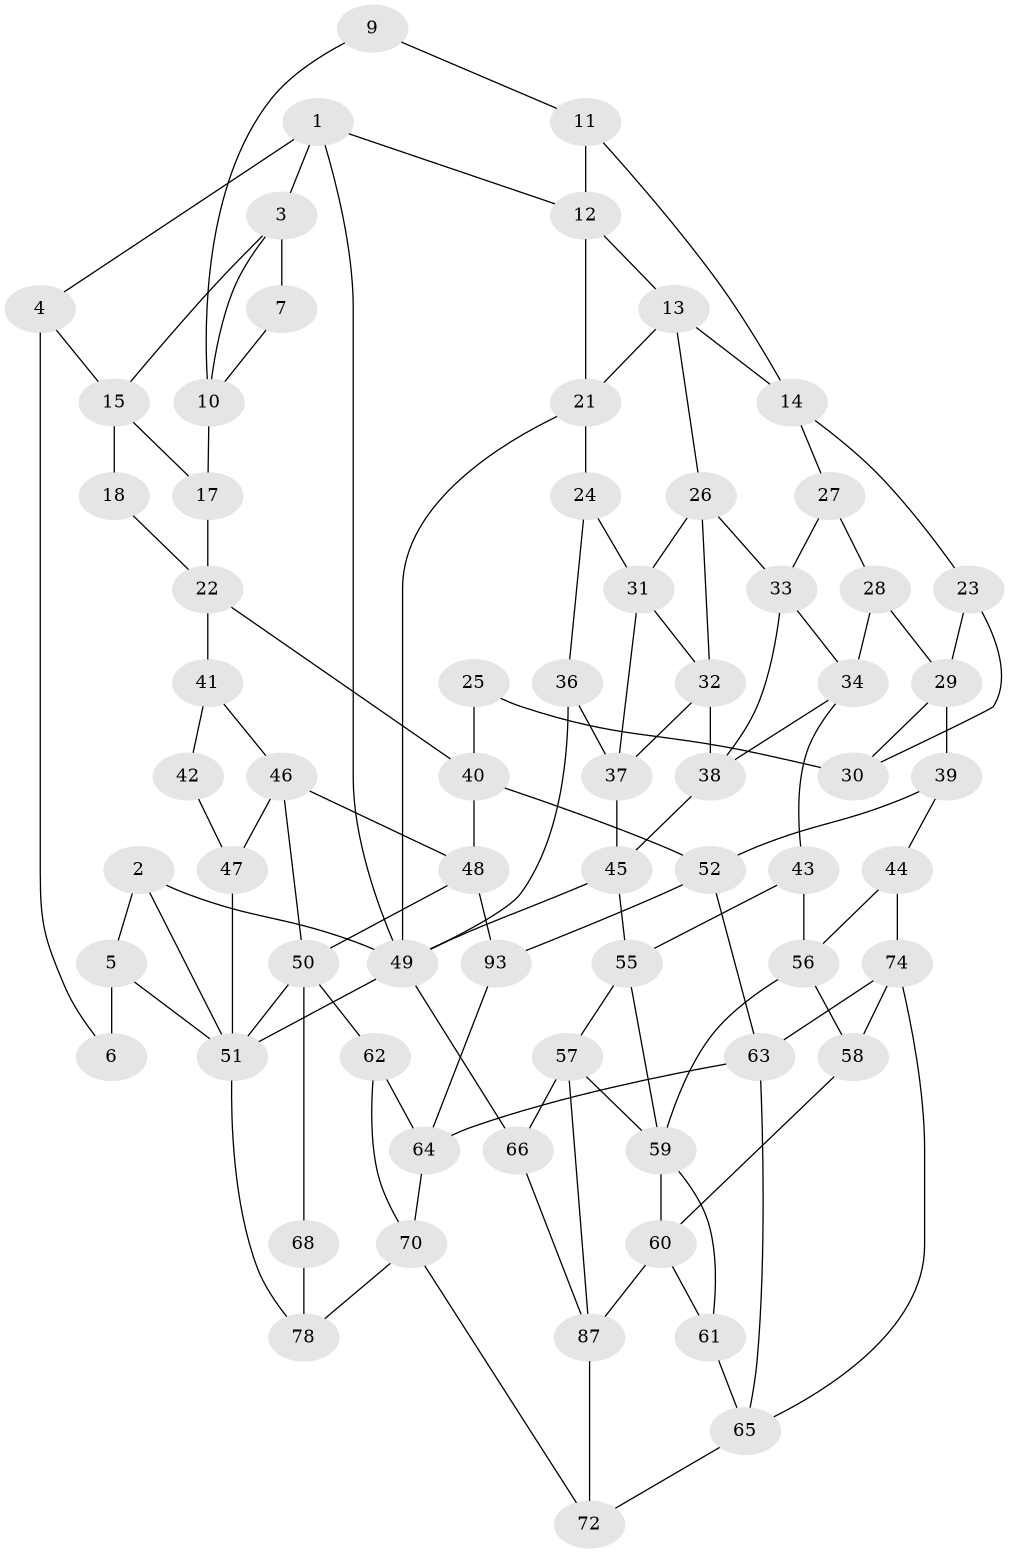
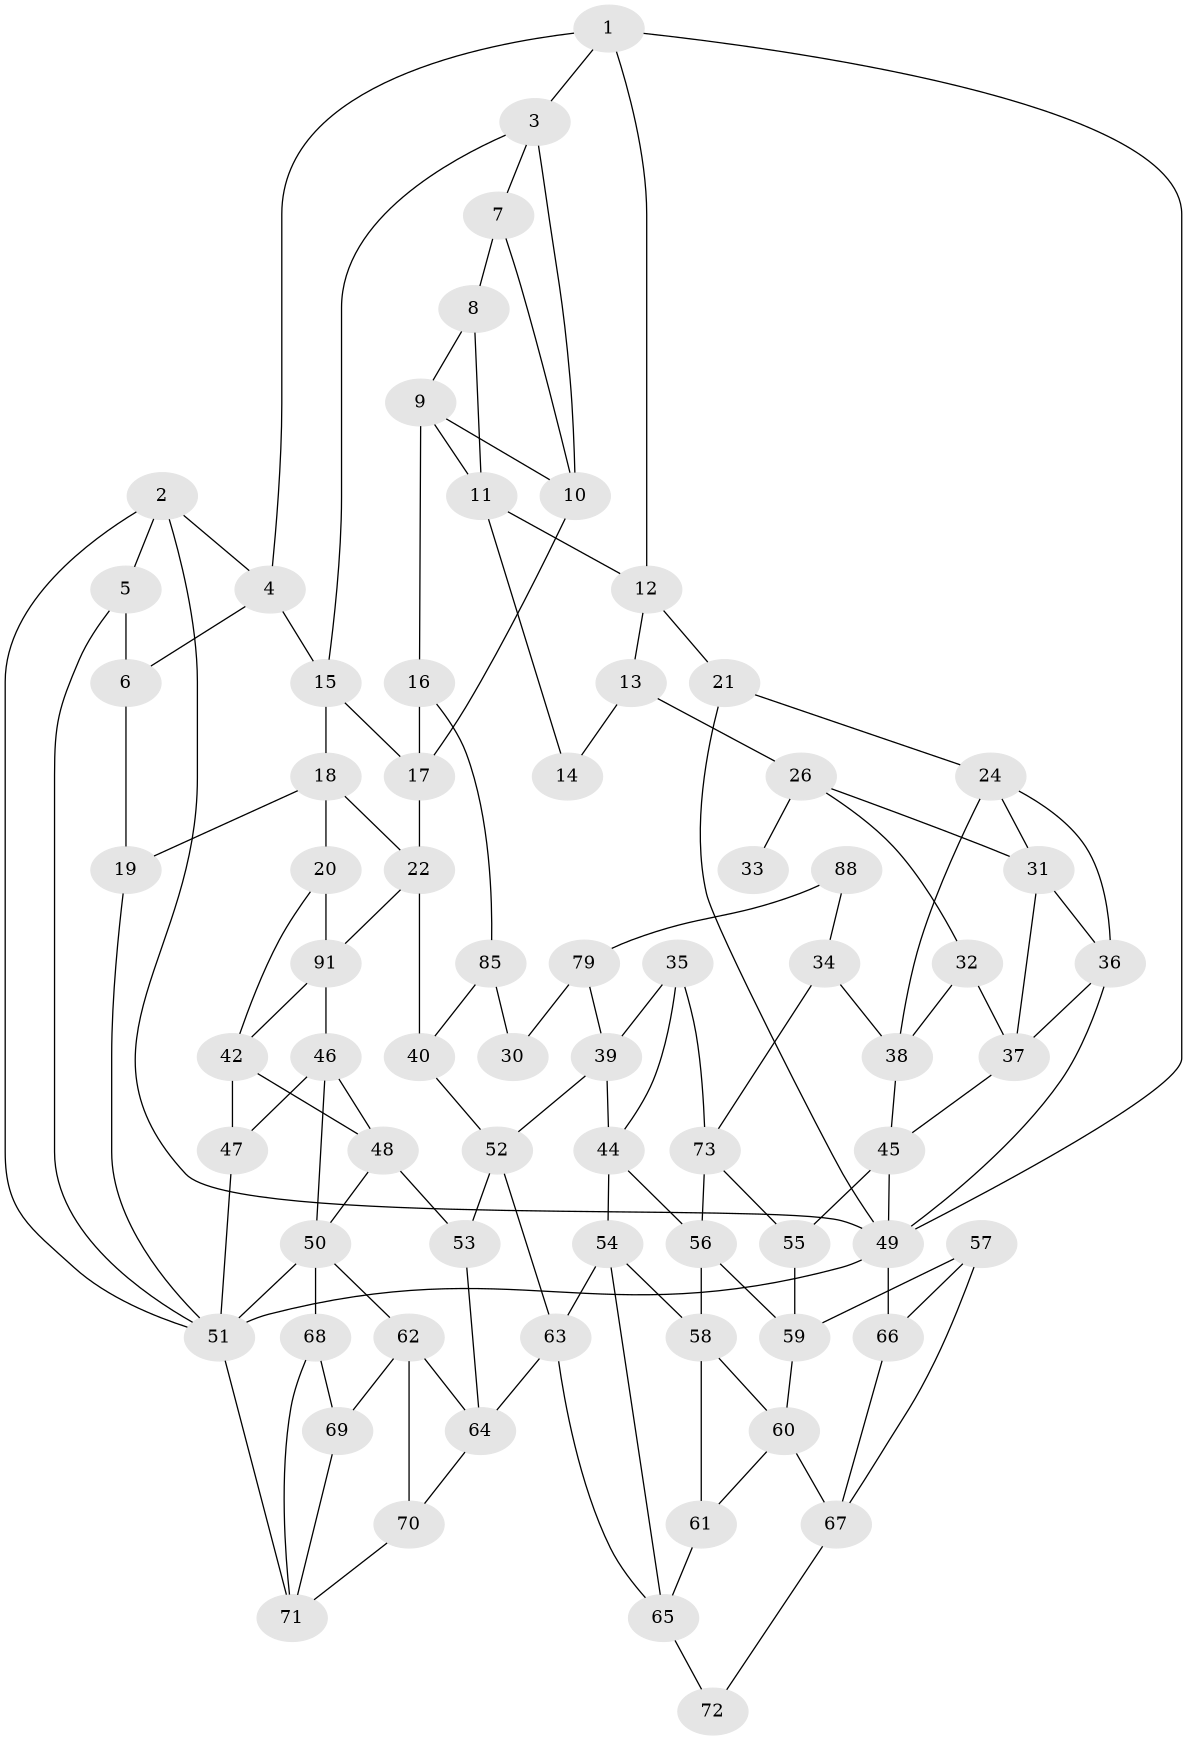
none -> (474, 309)
(630, 356) -> none
(830, 496) -> none
none -> (216, 543)
(875, 590) -> (847, 870)
(969, 590) -> none
(675, 636) -> (1075, 917)
(817, 636) -> none
(208, 683) -> (326, 964)
none -> (419, 683)
(474, 683) -> (491, 964)
(947, 683) -> (584, 964)
(764, 688) -> (930, 913)
(474, 823) -> (308, 1104)
none -> (126, 870)
none -> (326, 870)
(804, 870) -> (705, 1151)
(496, 964) -> (465, 1244)
none -> (678, 964)
(897, 964) -> (608, 1244)
(597, 1010) -> none
(712, 1238) -> (701, 1431)
(304, 1338) -> (292, 1618)
(590, 1338) -> (836, 1525)
(501, 1384) -> none
none -> (338, 1431)
